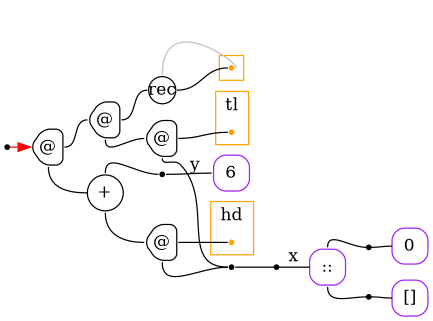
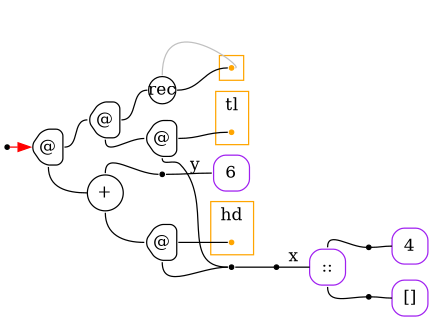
(410, 246) -> (410, 246)
